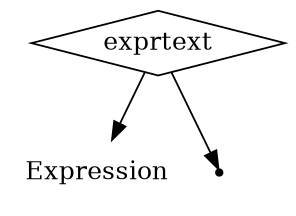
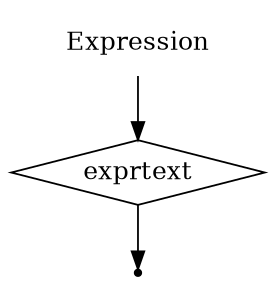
(132, 98) -> (138, 99)
